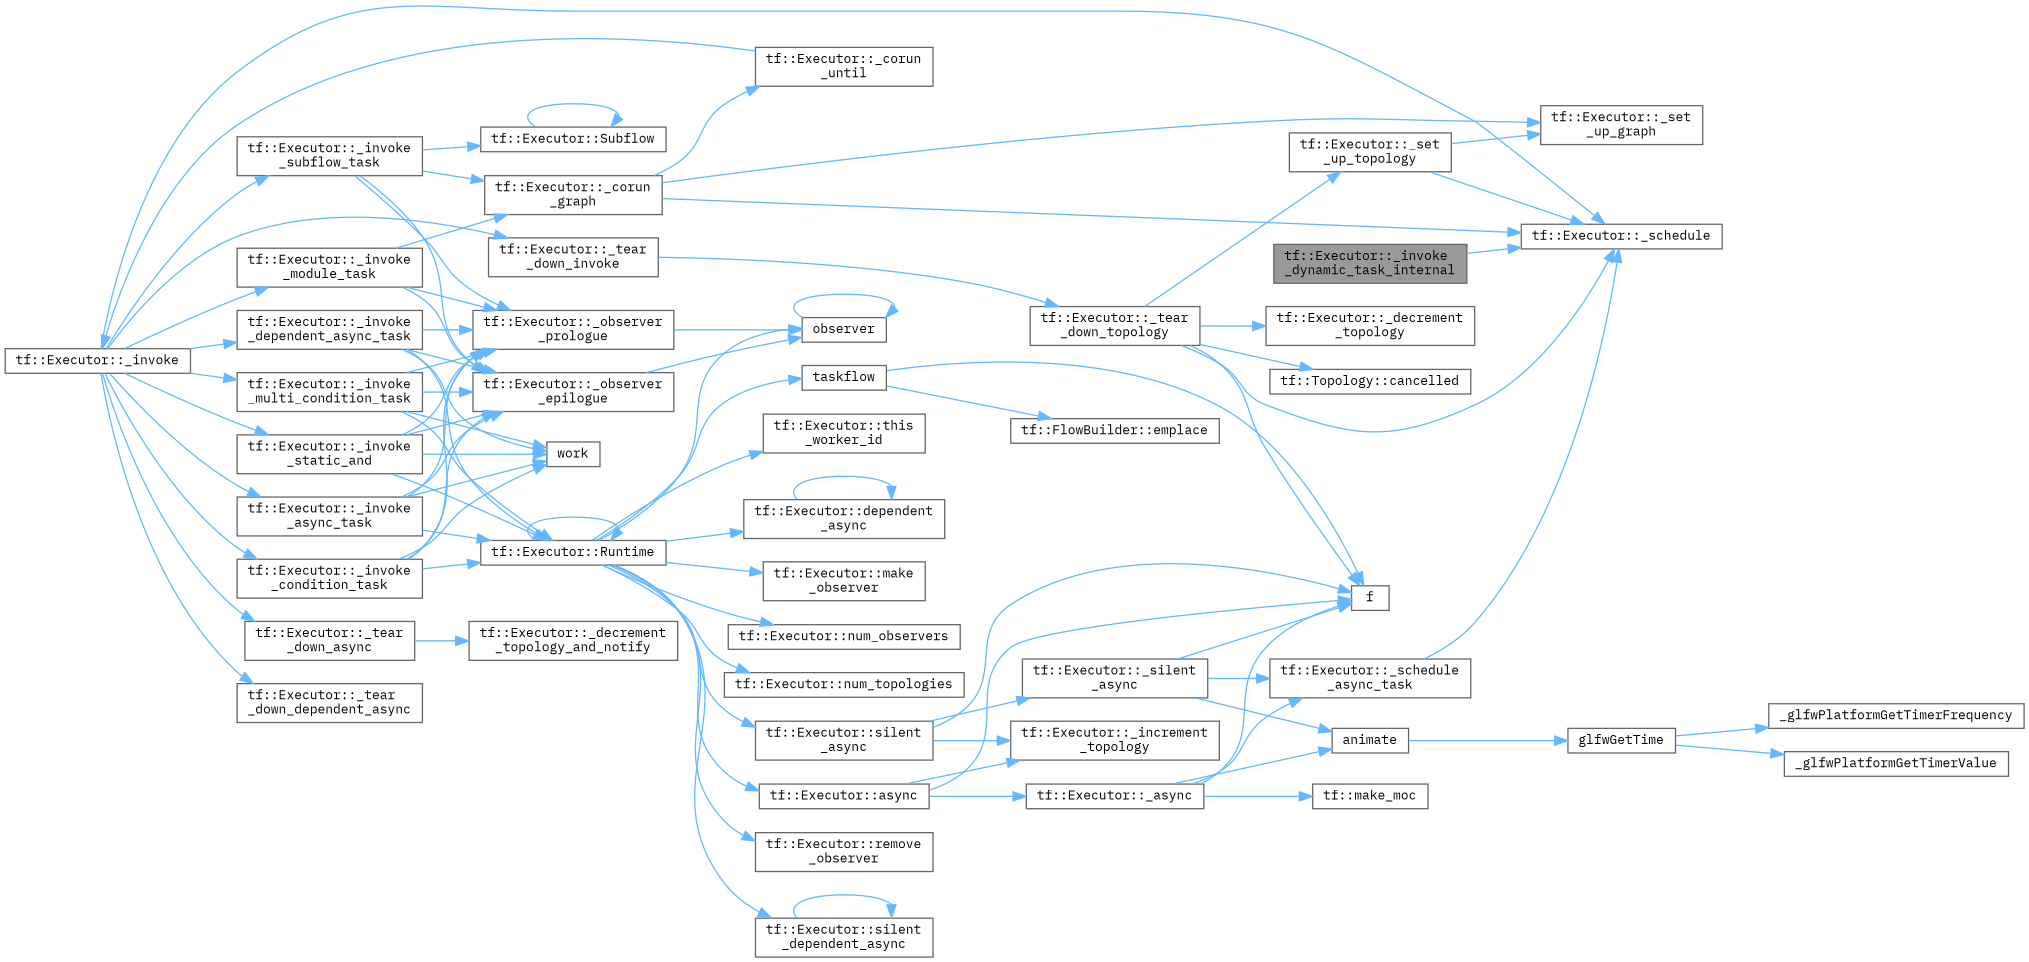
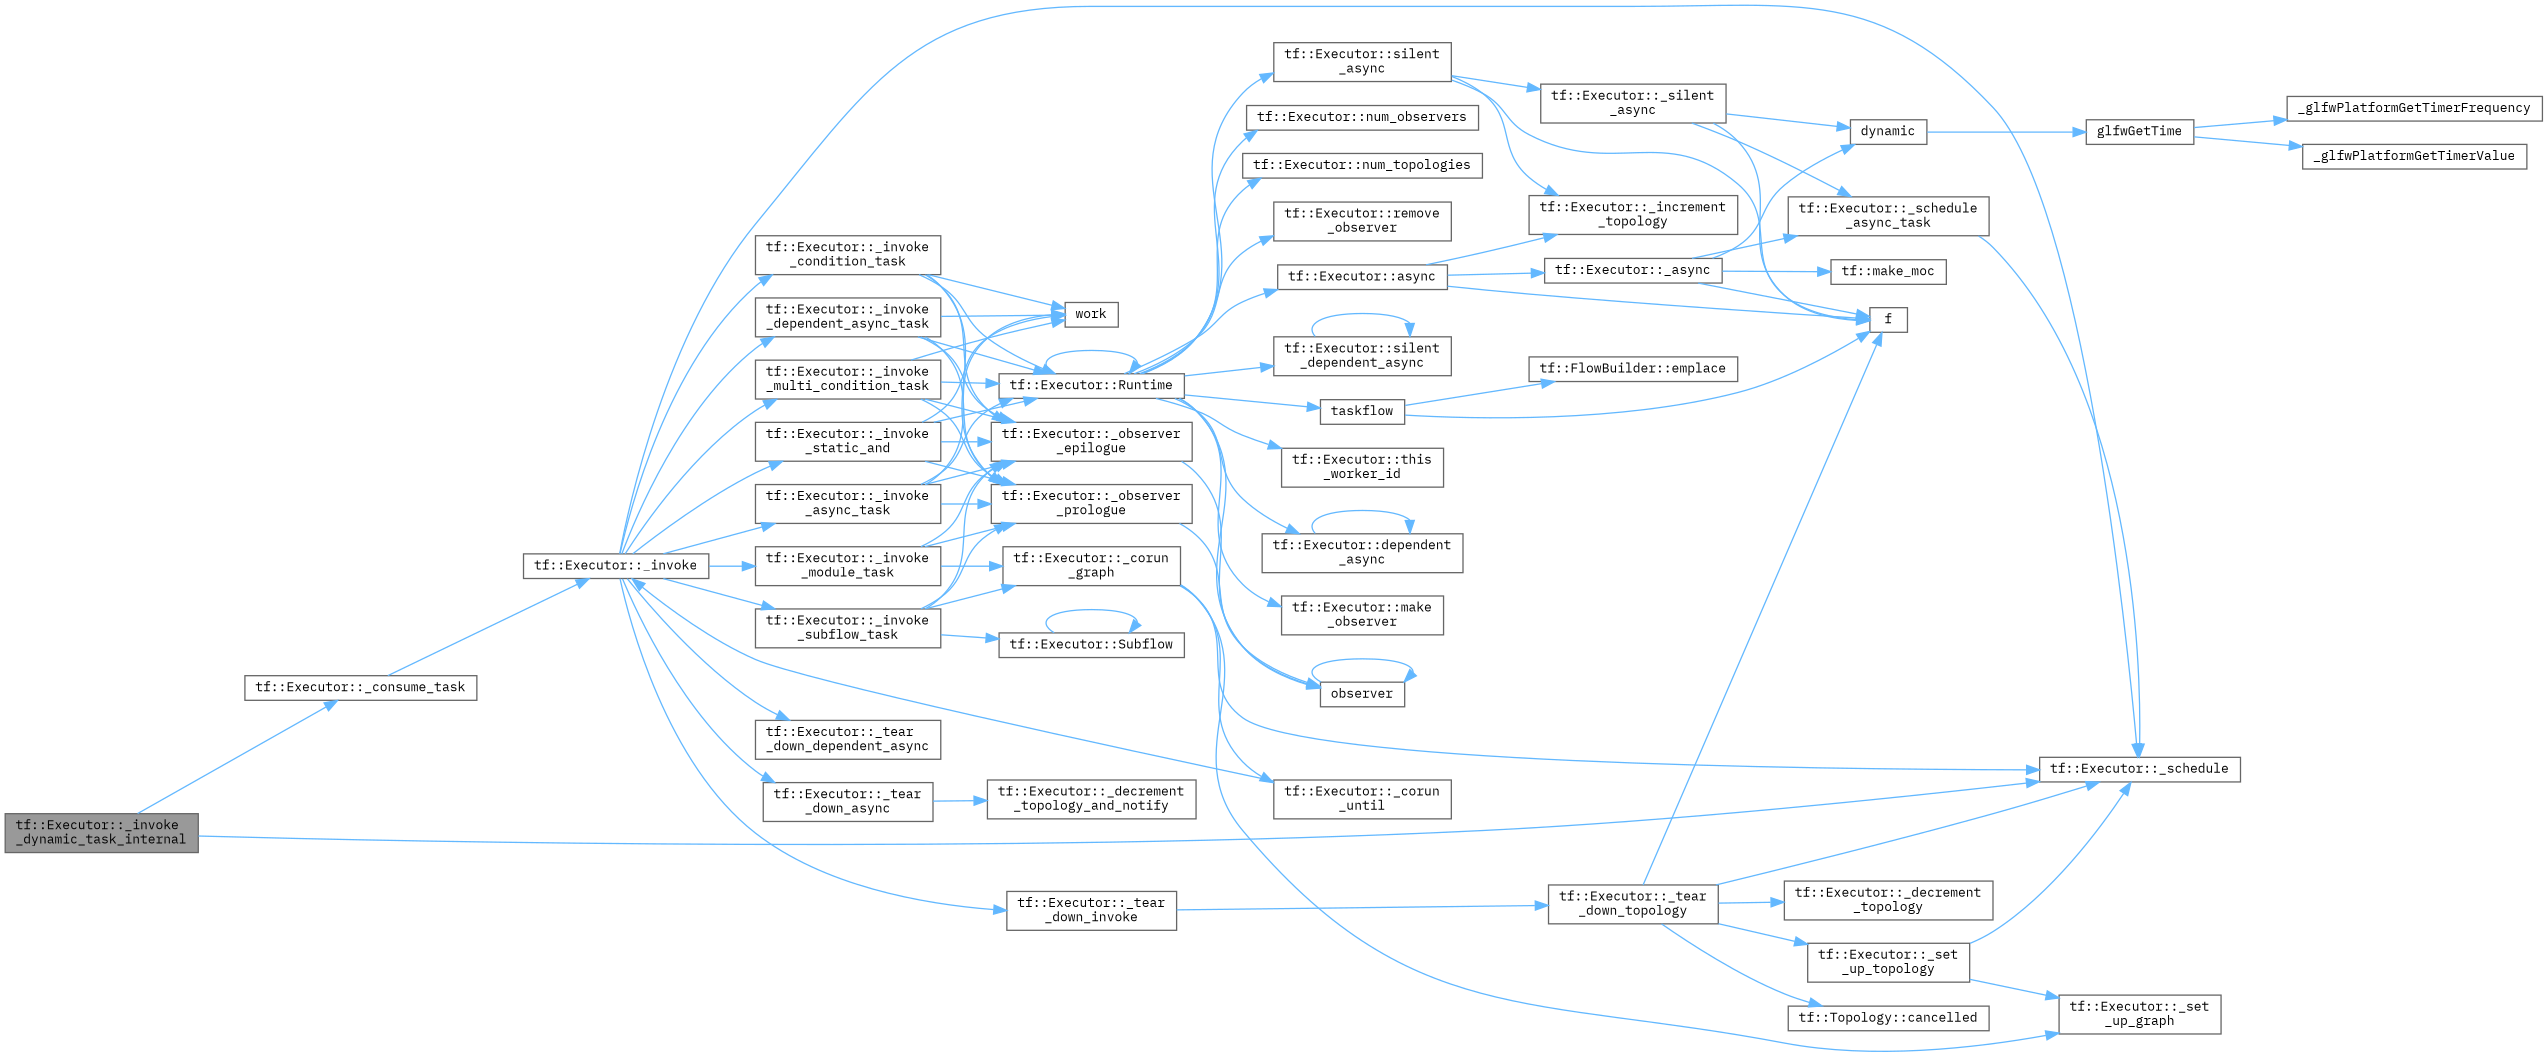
none -> (361, 688)
(1370, 741) -> (1889, 132)
